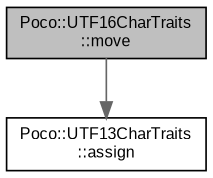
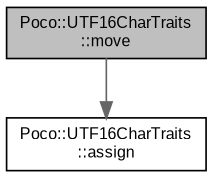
(106, 144) -> (106, 144)
